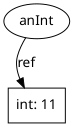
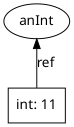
(17, 58) -> (37, 68)
